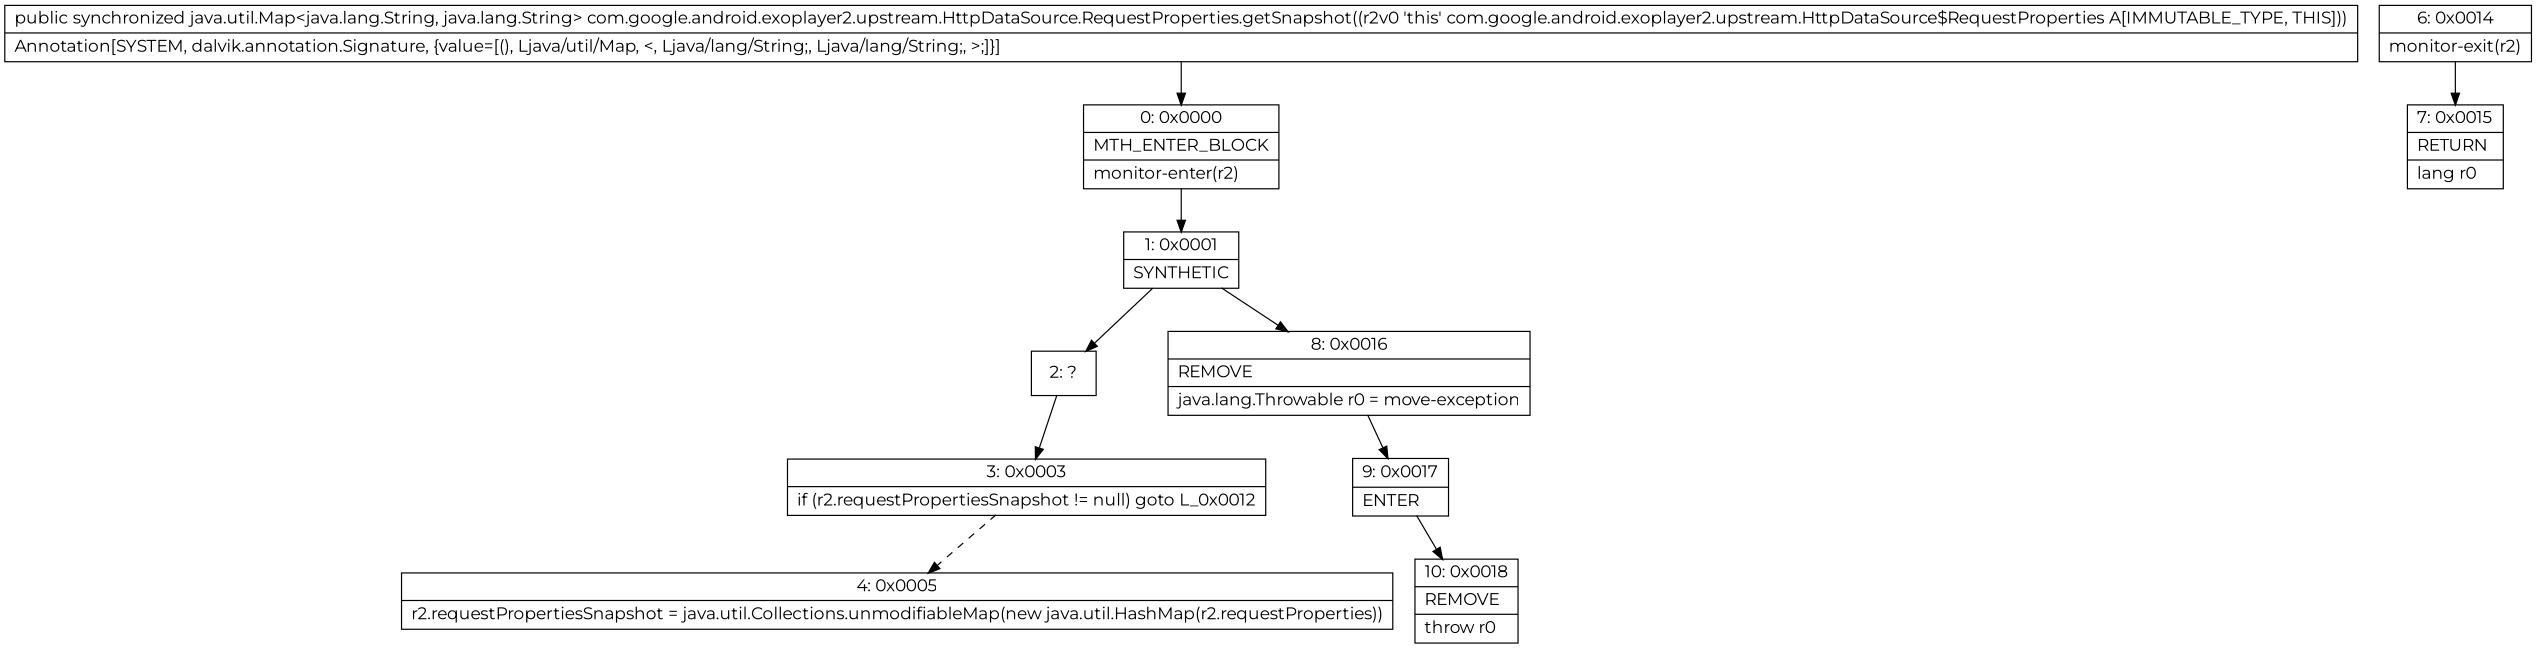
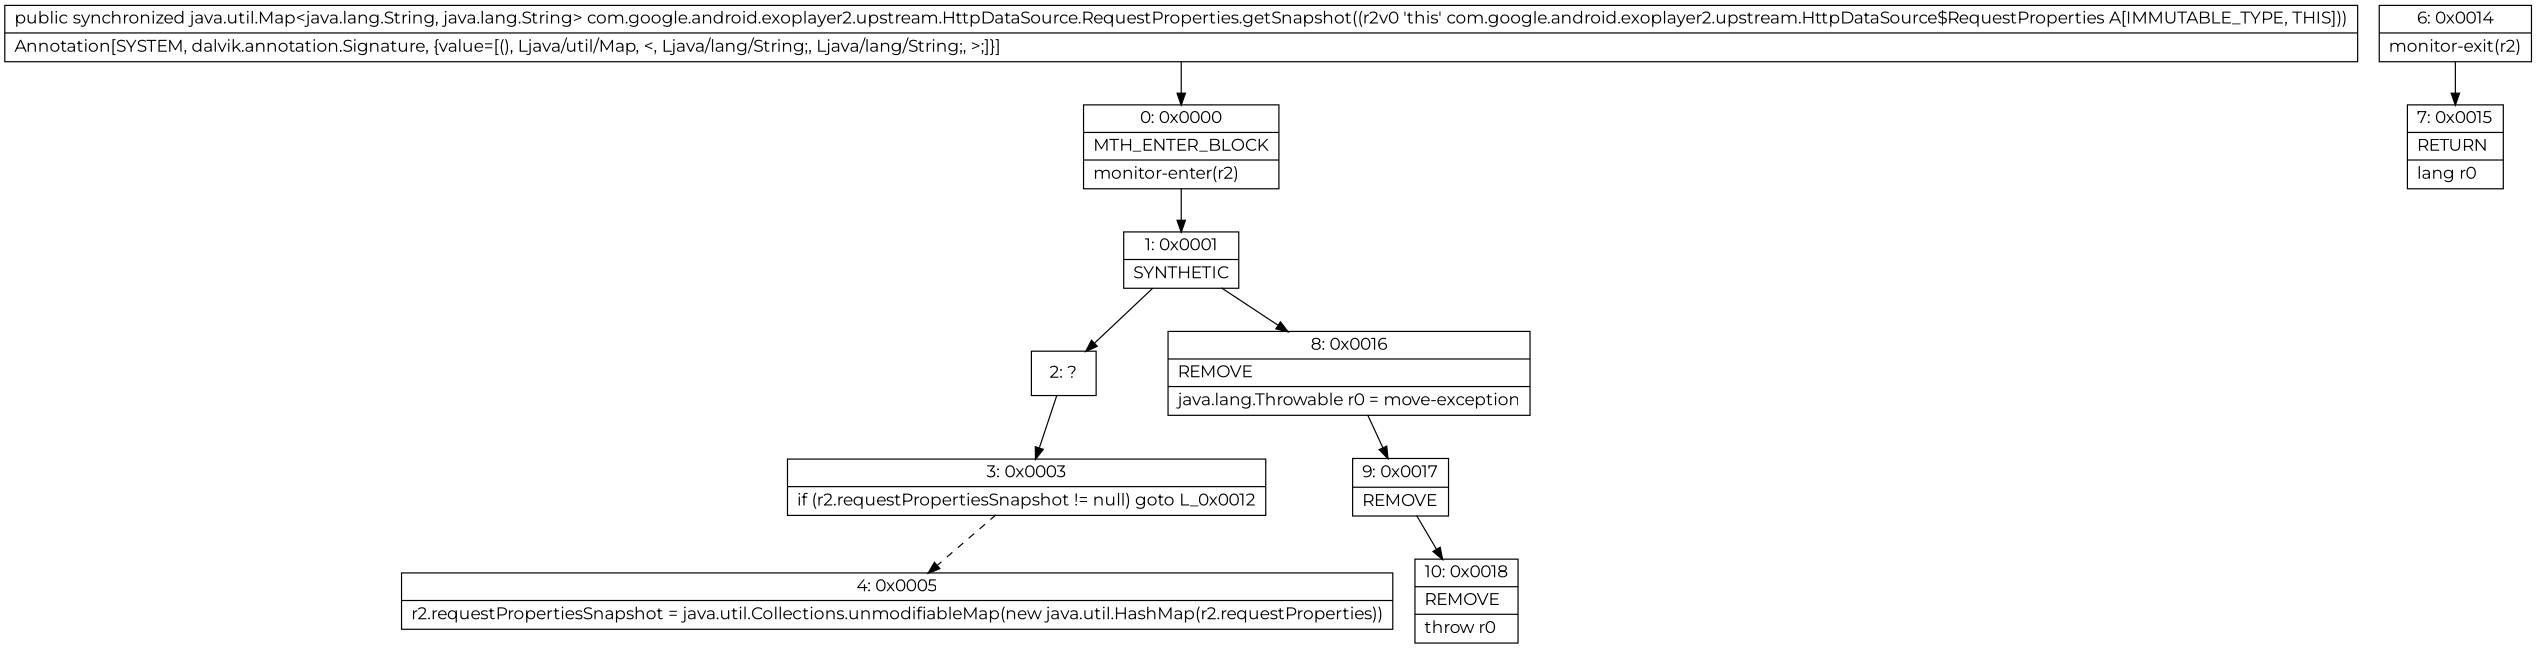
(1391, 501) -> (1400, 501)
